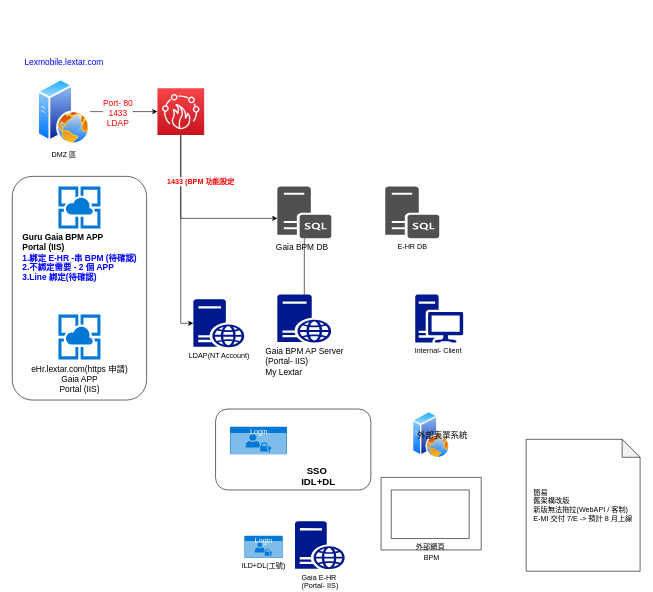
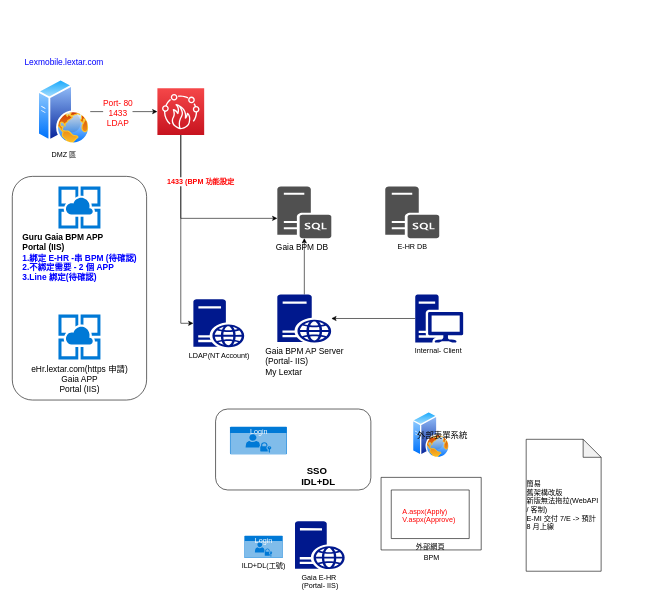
(305, 241) -> (305, 243)
none -> (375, 318)
(584, 505) -> (564, 505)
none -> (431, 514)
